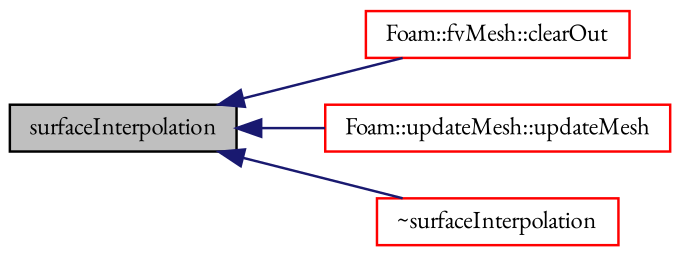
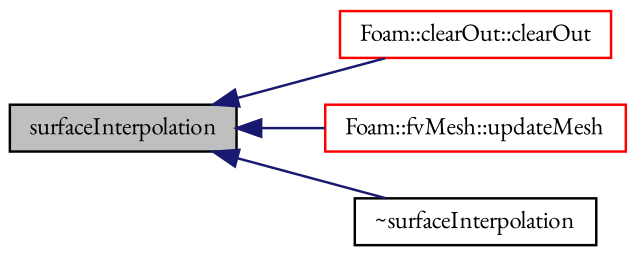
(498, 34) -> (476, 34)
(498, 128) -> (476, 128)
(498, 222) -> (476, 222)
